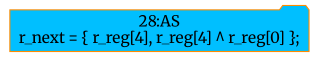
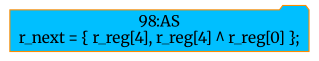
(159, 31) -> (159, 31)
